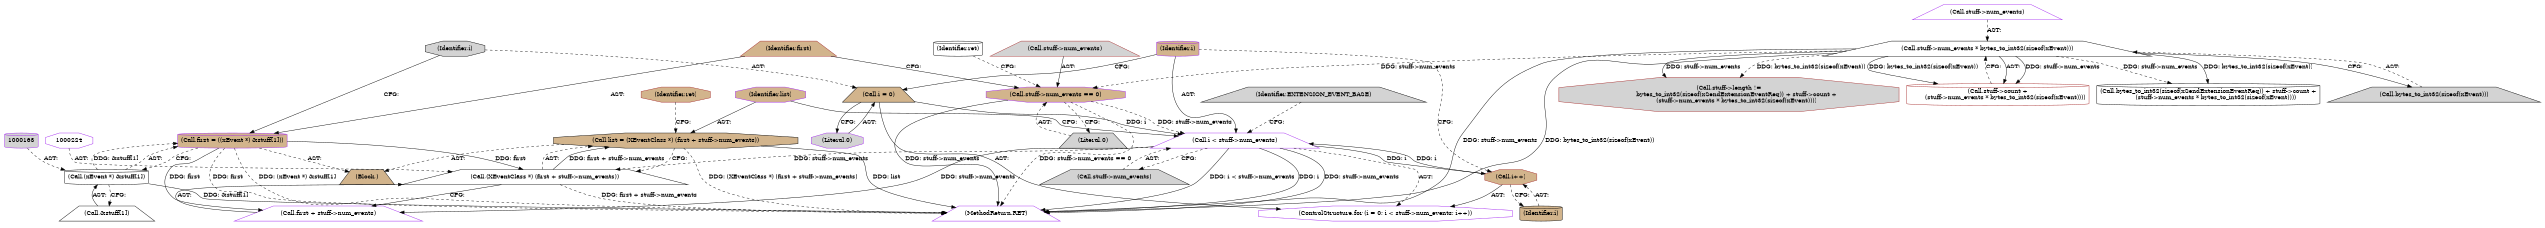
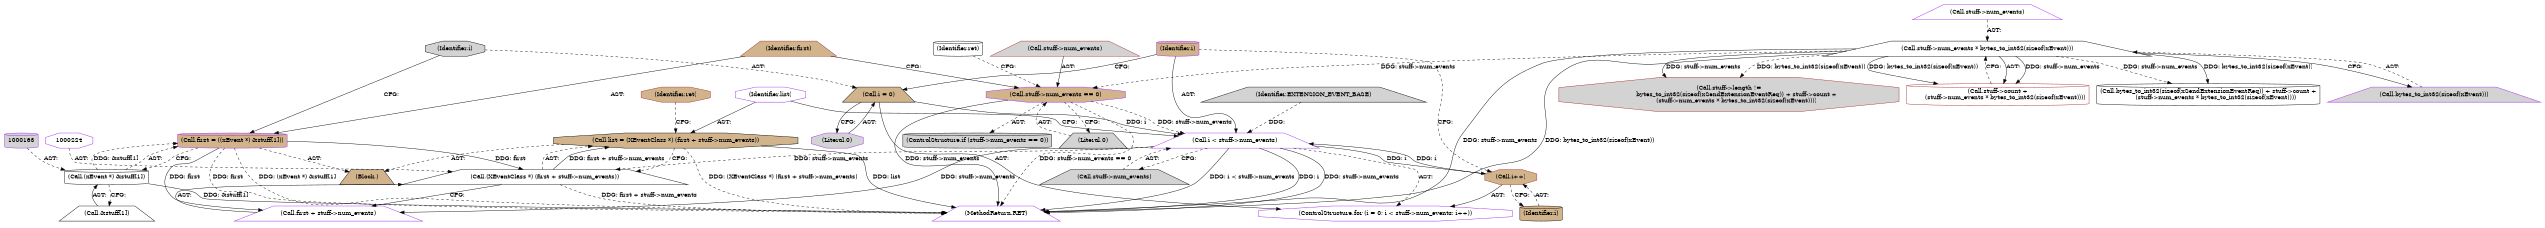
(771, 95) -> (771, 95)
(2434, 95) -> (2434, 95)
(1278, 122) -> (1278, 122)
none -> (977, 141)
